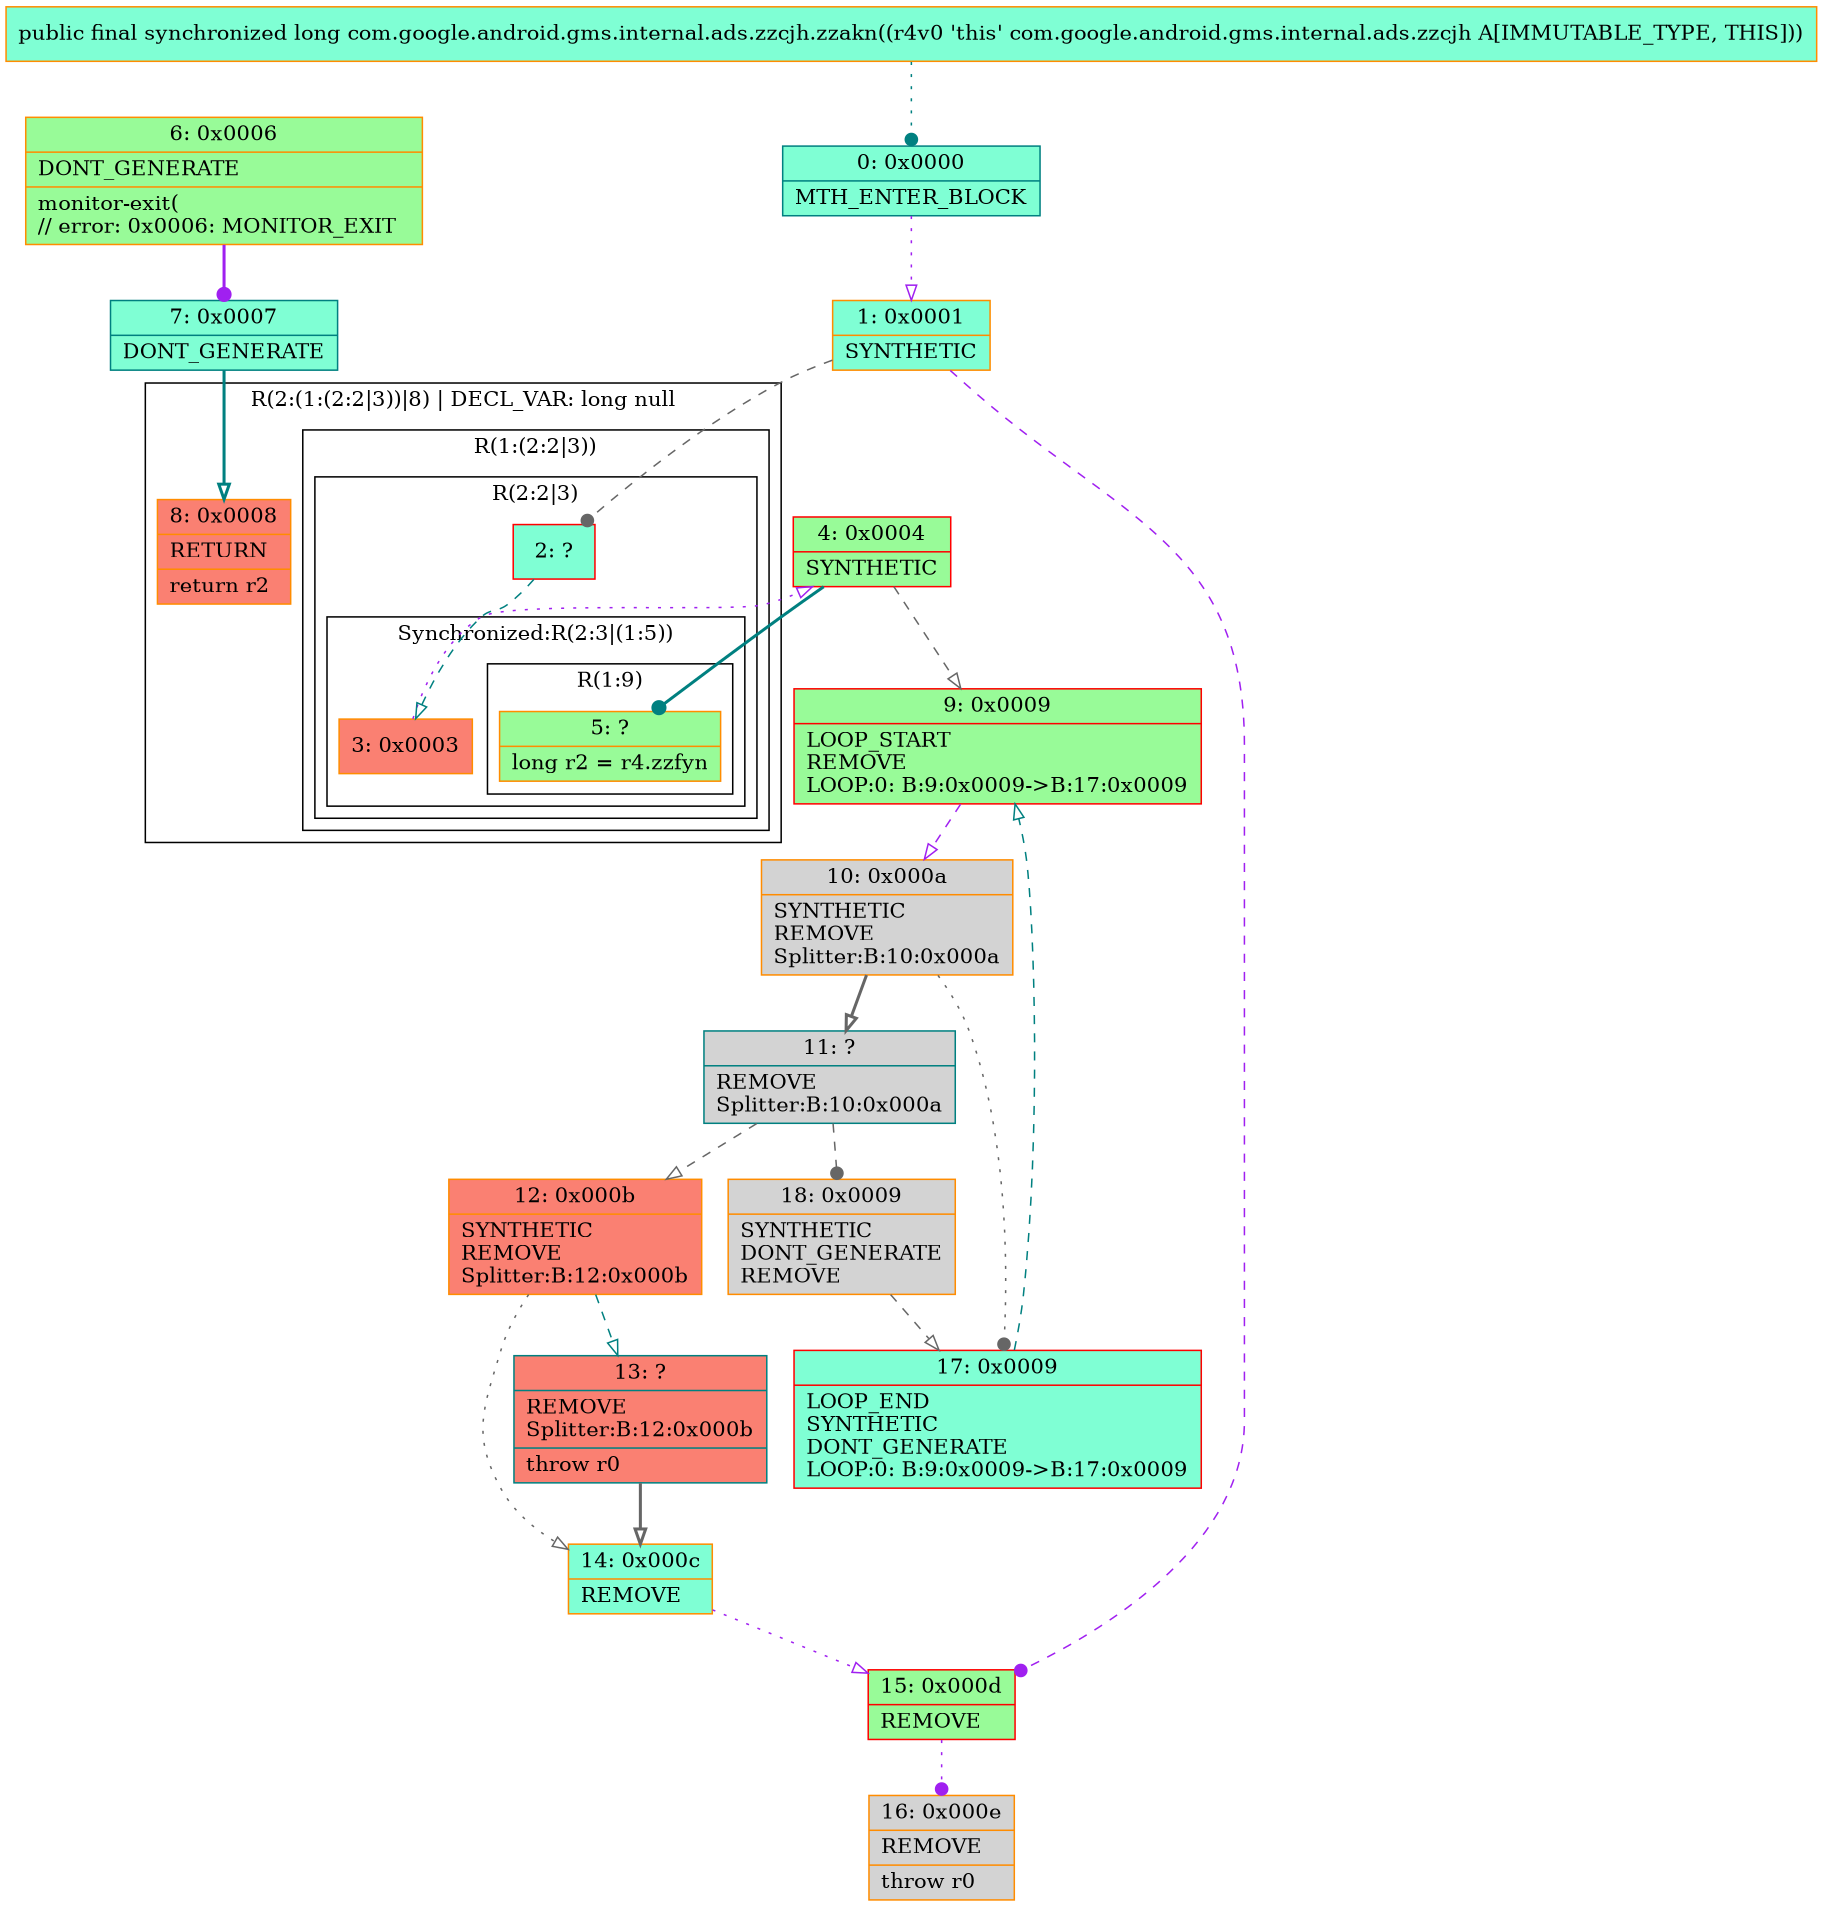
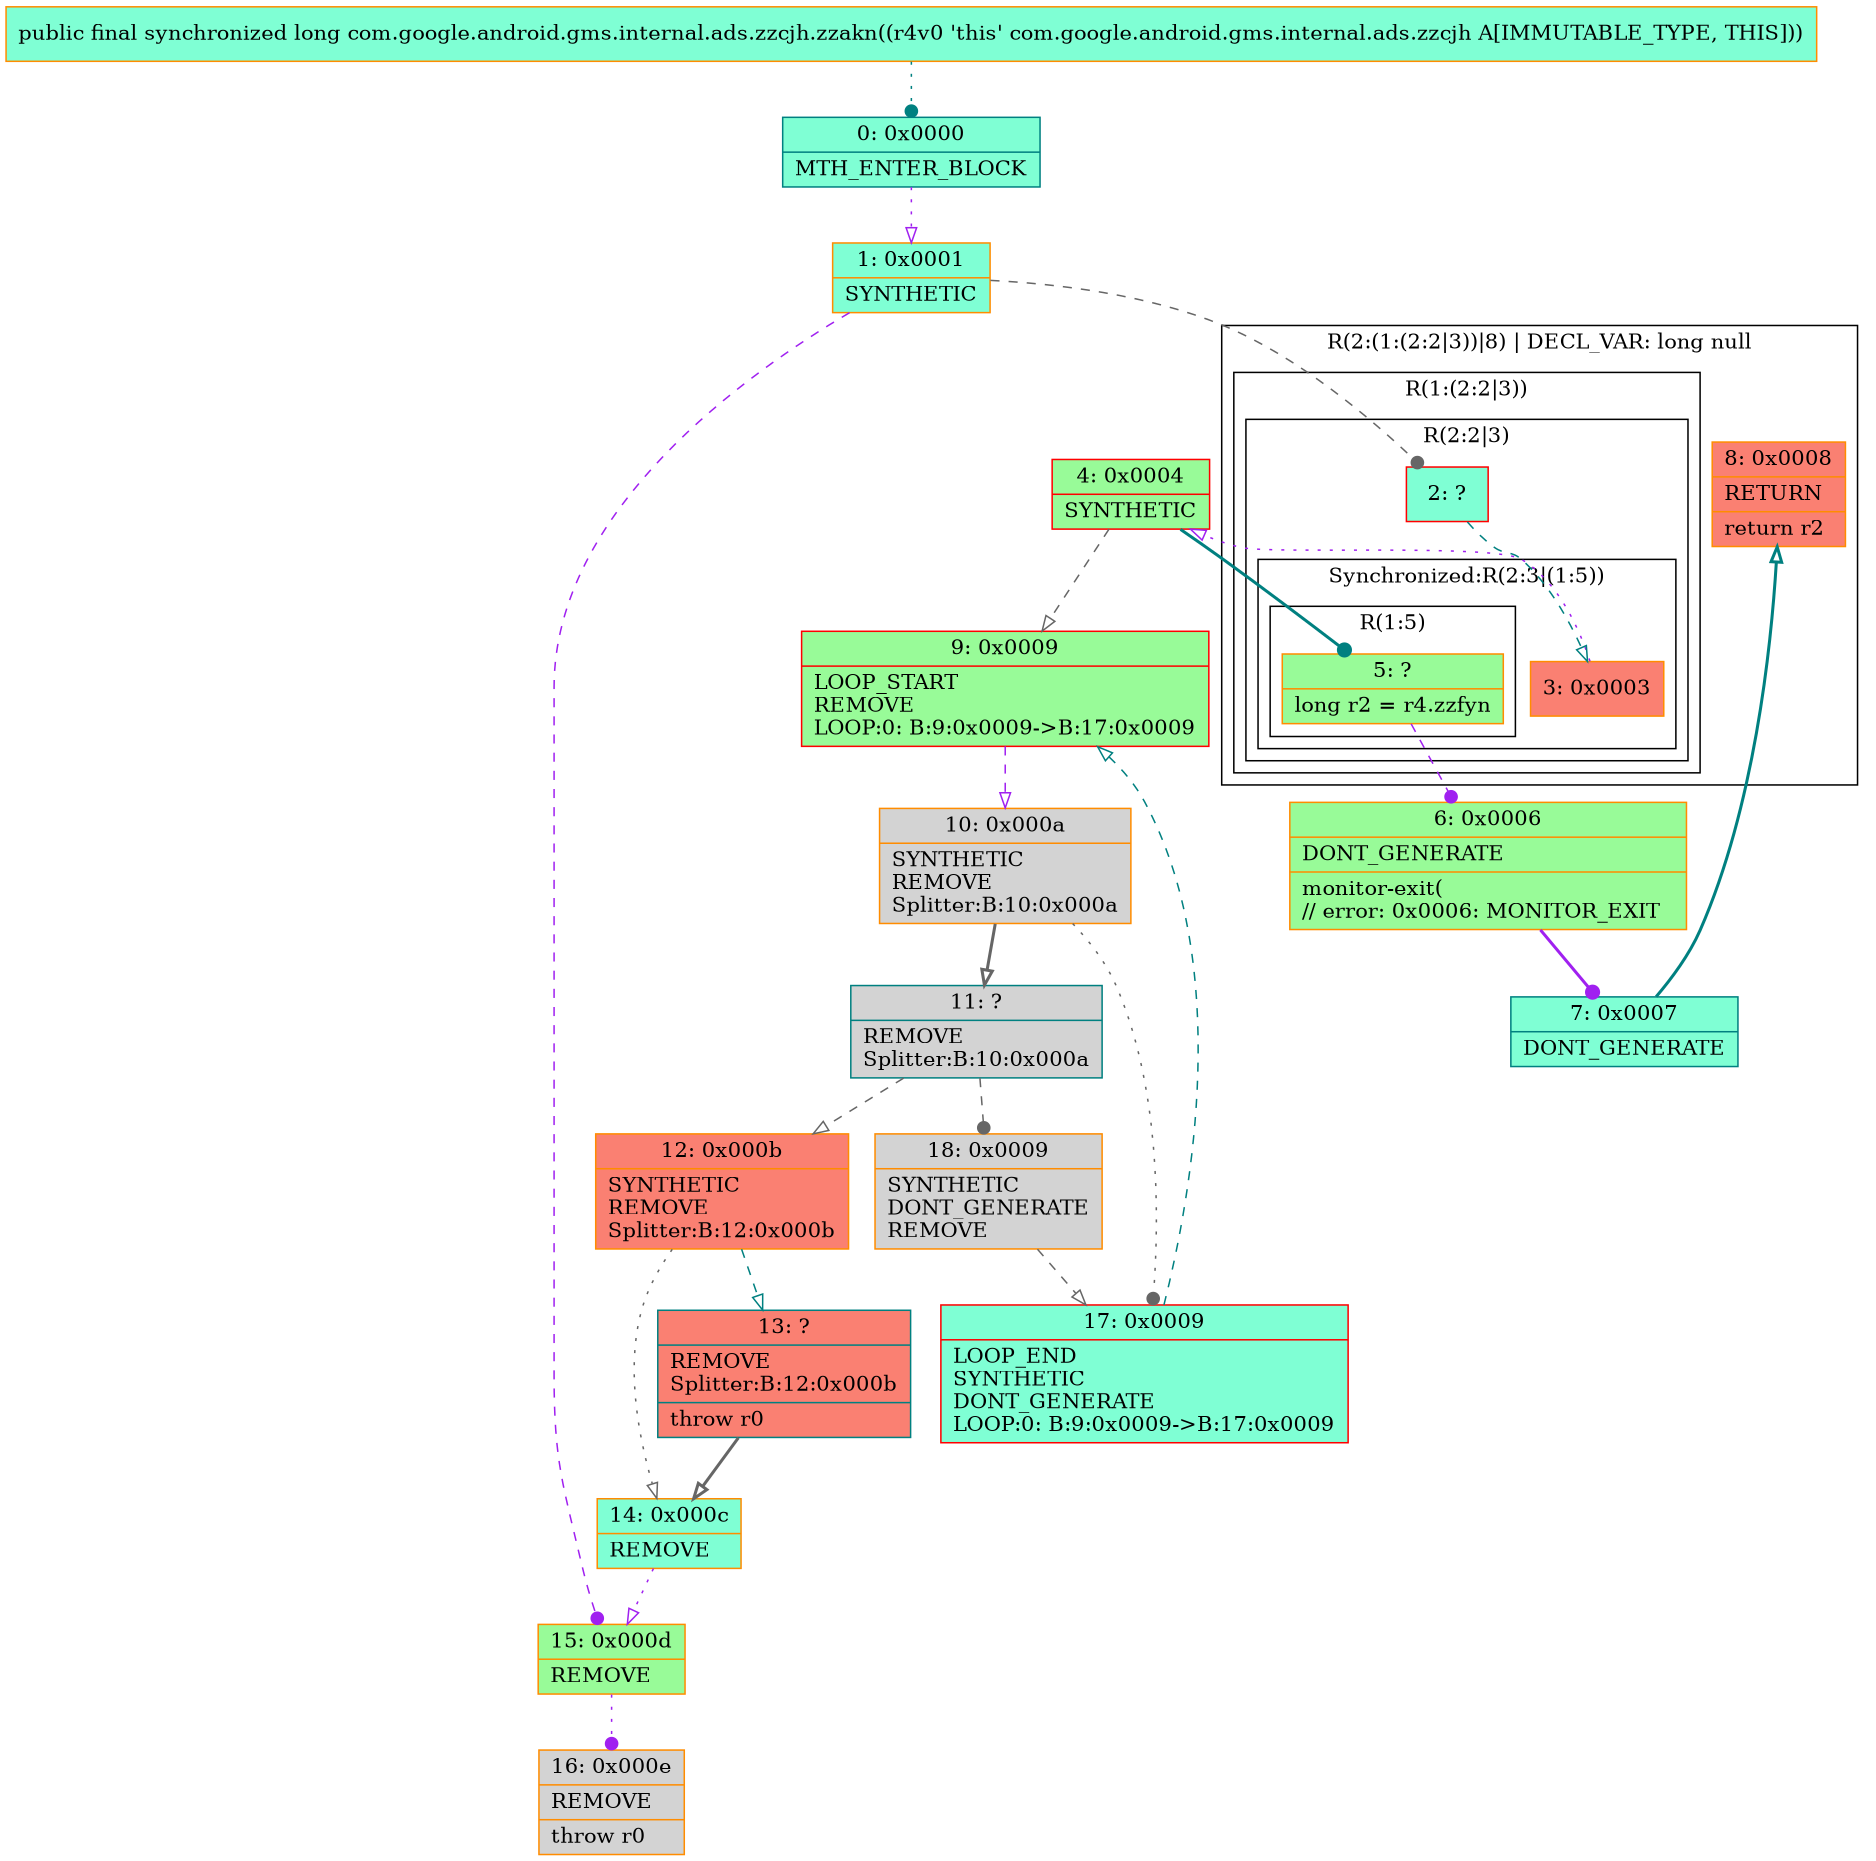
(610, 681) -> (1393, 624)
none -> (1430, 758)
(942, 1705) -> (612, 1659)
